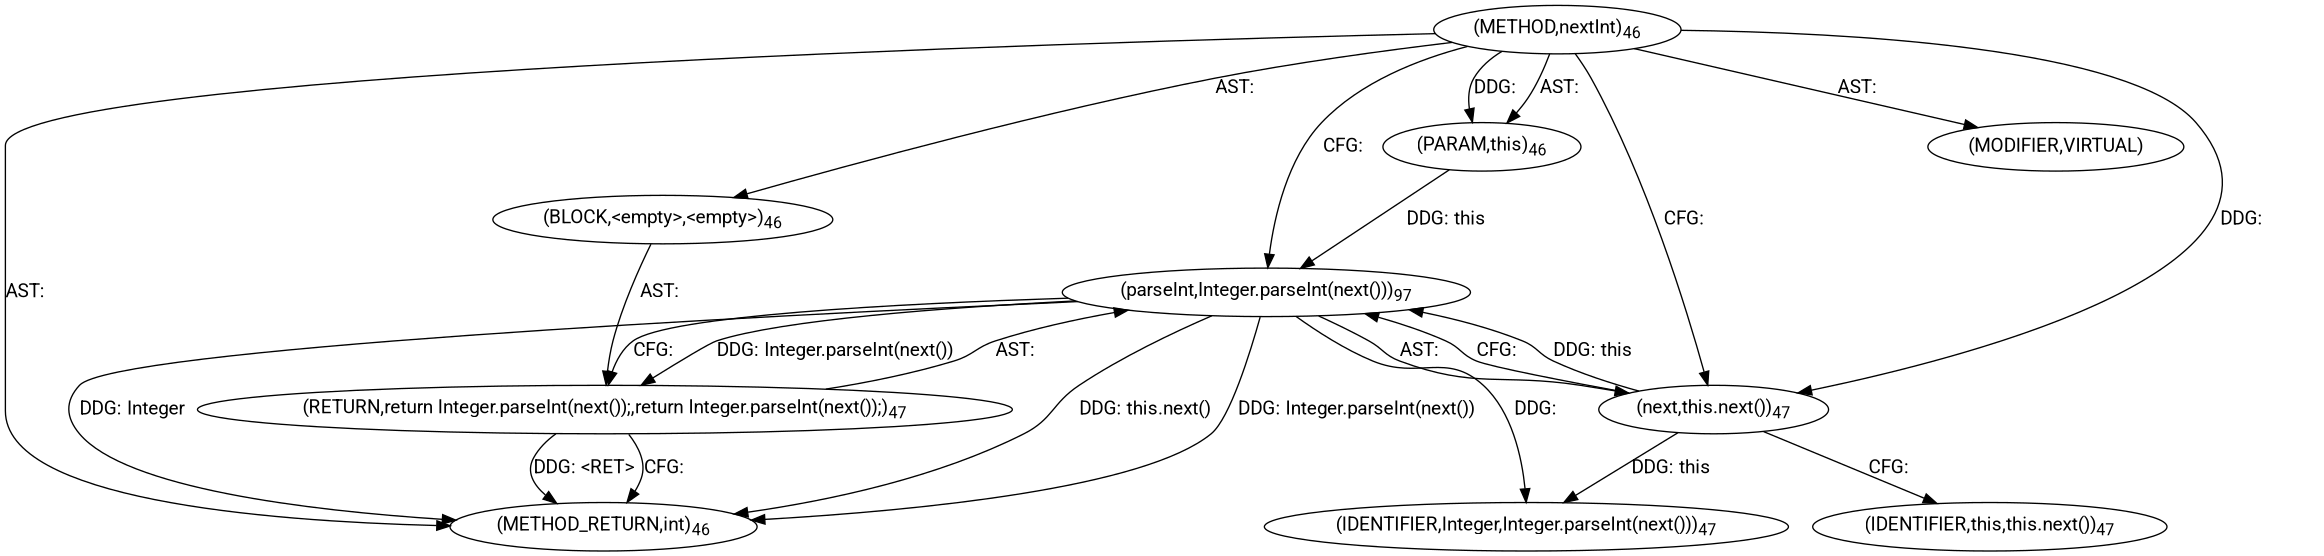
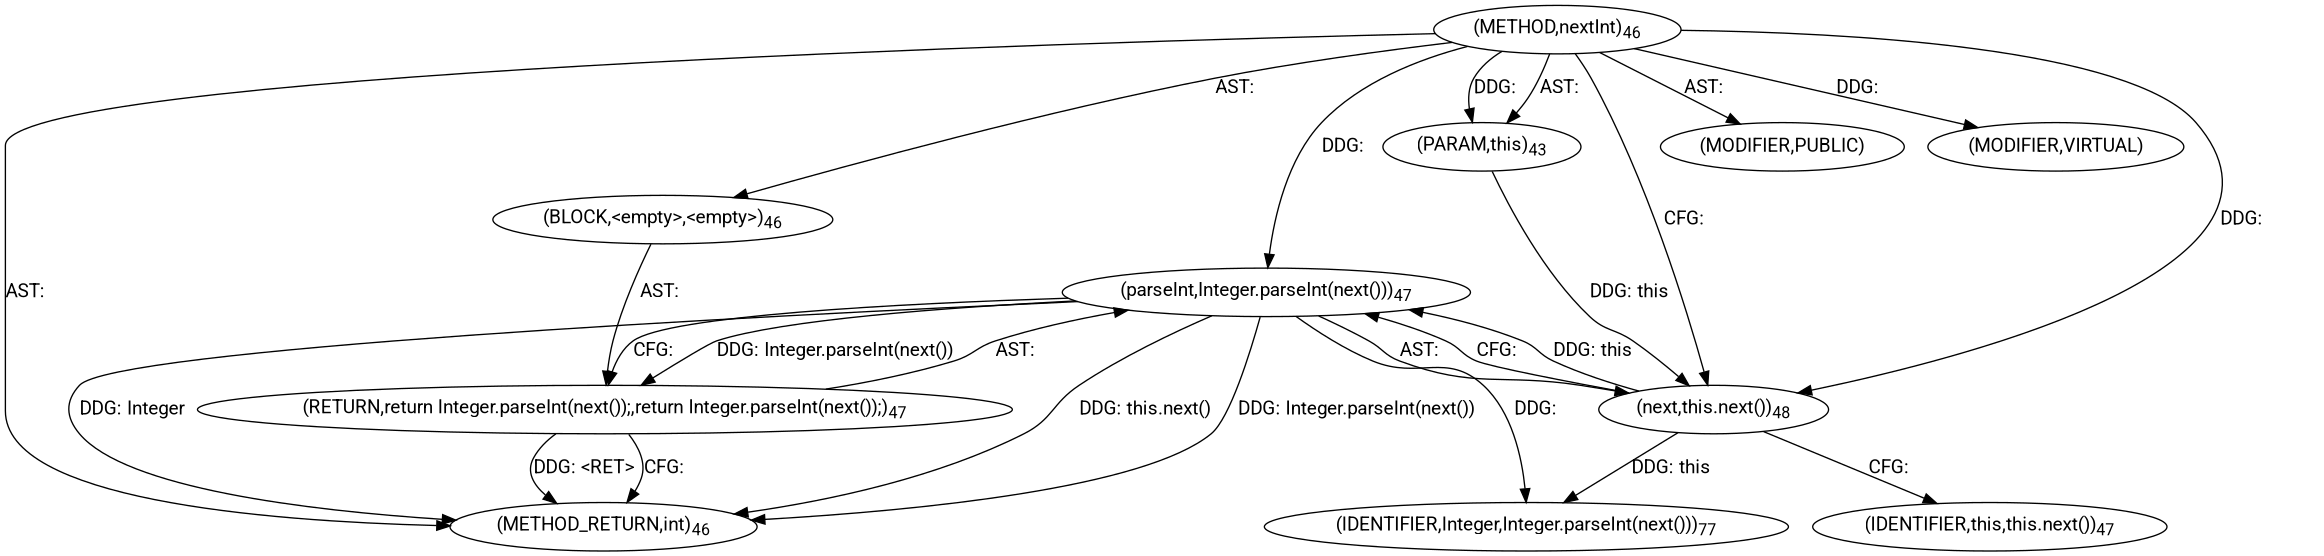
(1861, 88) -> (1861, 88)
(1538, 145) -> (1538, 145)
(1346, 147) -> (1346, 147)
none -> (1782, 147)
(1381, 215) -> (1567, 292)
(1403, 290) -> (1403, 290)
(1782, 408) -> (1782, 408)
(1708, 525) -> (1708, 525)
